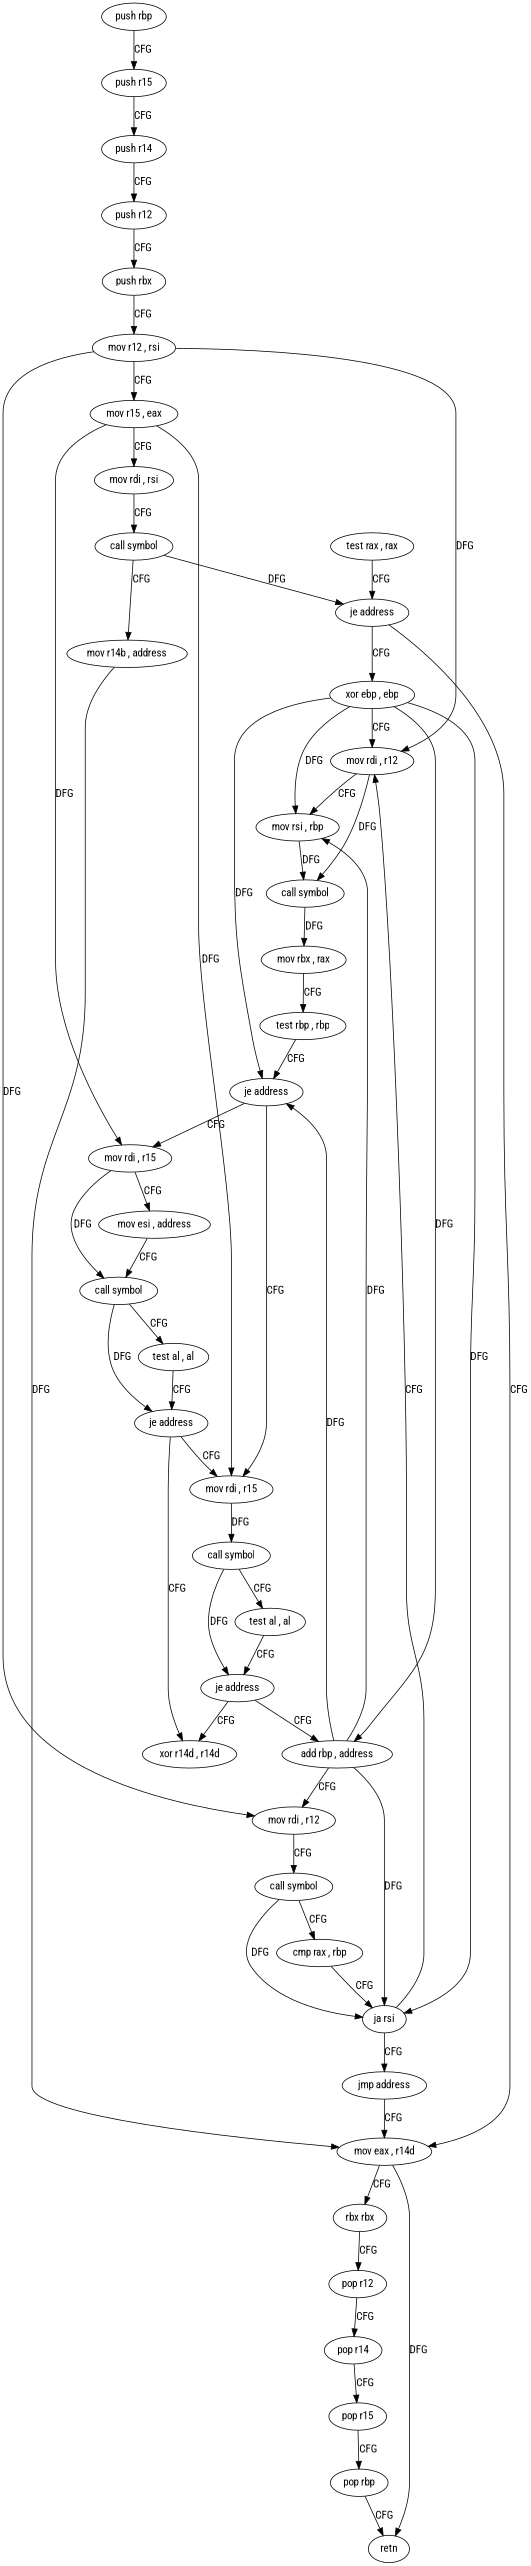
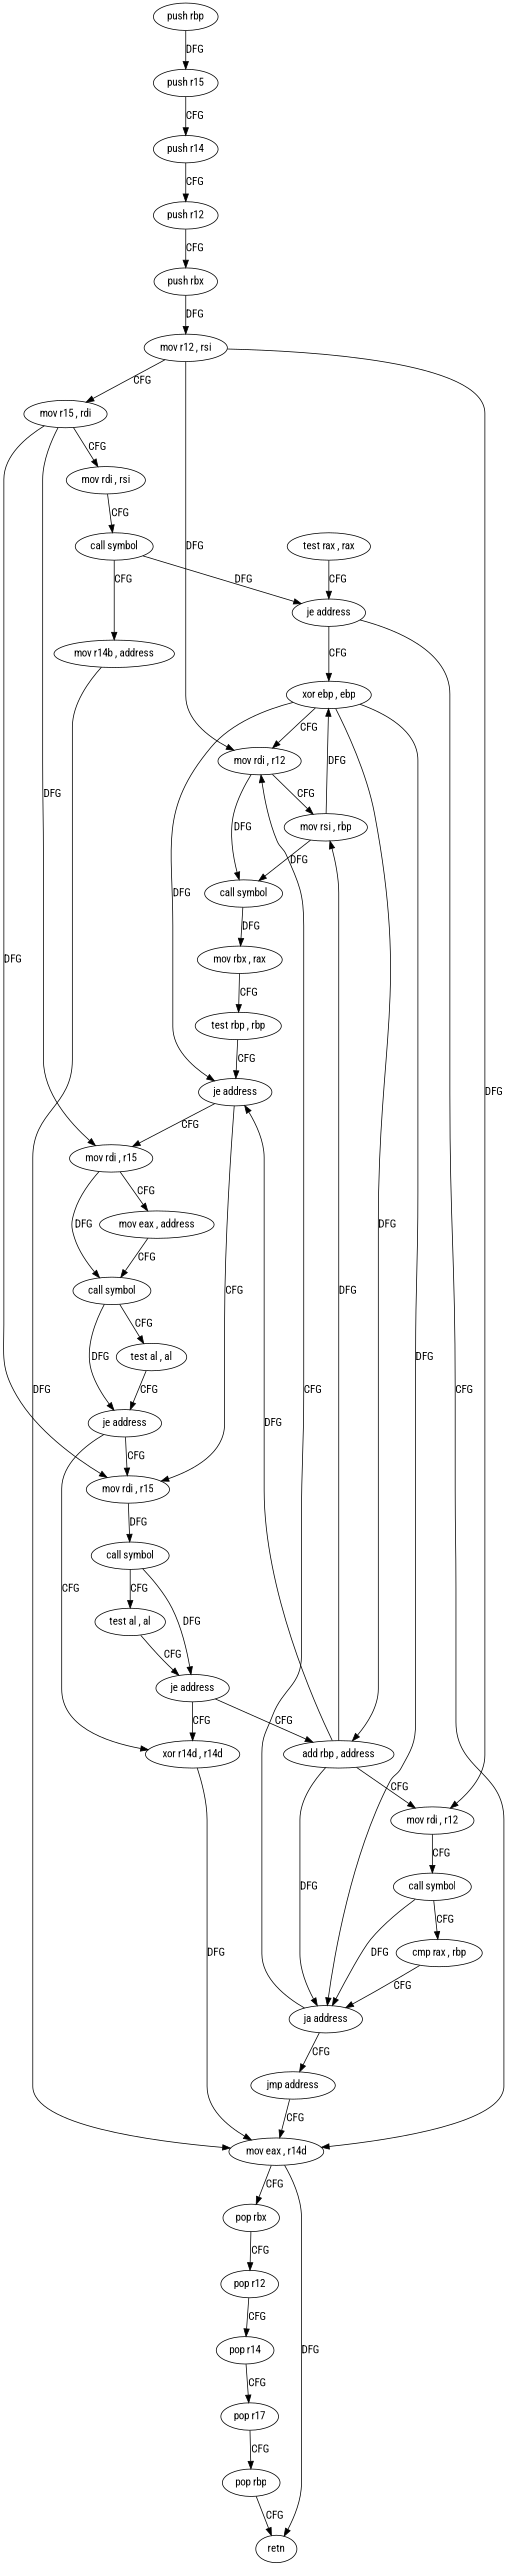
(143, 50) -> (195, 50)
(143, 315) -> (195, 315)
(134, 414) -> (66, 414)
(305, 747) -> (327, 765)
(155, 1225) -> (157, 1225)
none -> (207, 1959)
(384, 2019) -> (326, 2019)
(360, 2218) -> (251, 2218)
(358, 2417) -> (250, 2417)
